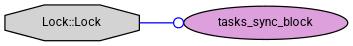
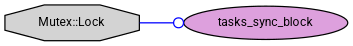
(72, 23) -> (72, 23)
